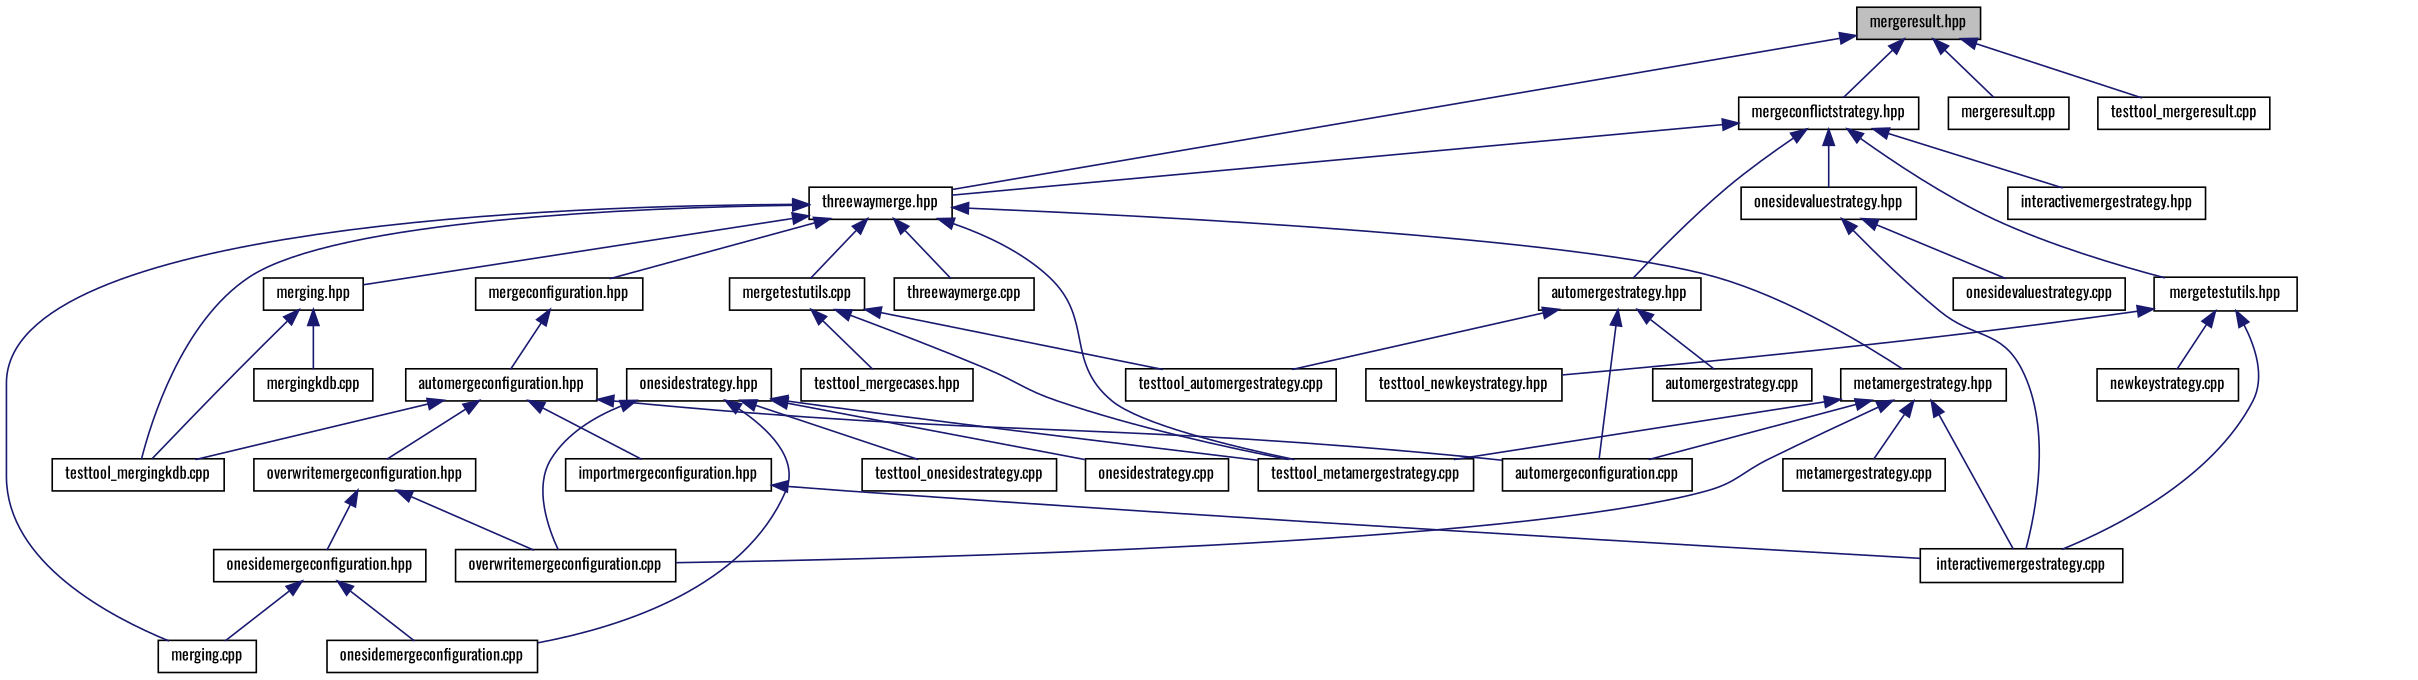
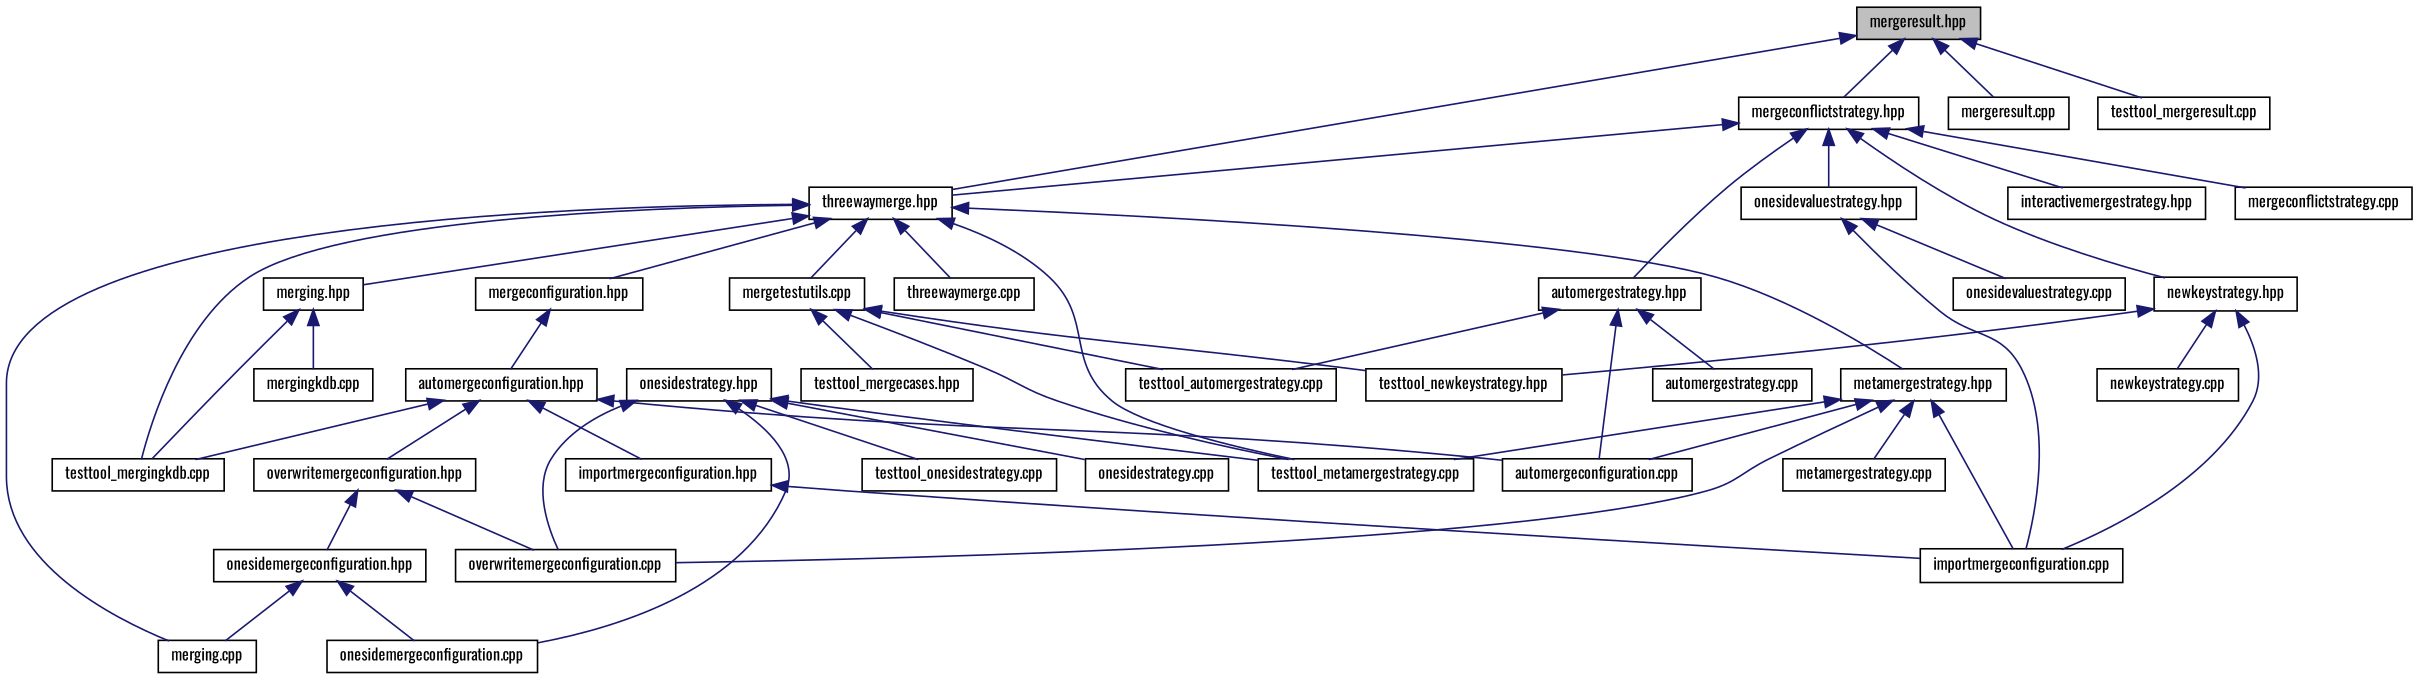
none -> (2324, 203)
(2226, 294) -> (2226, 294)
none -> (1123, 343)
(2022, 566) -> (2022, 566)
